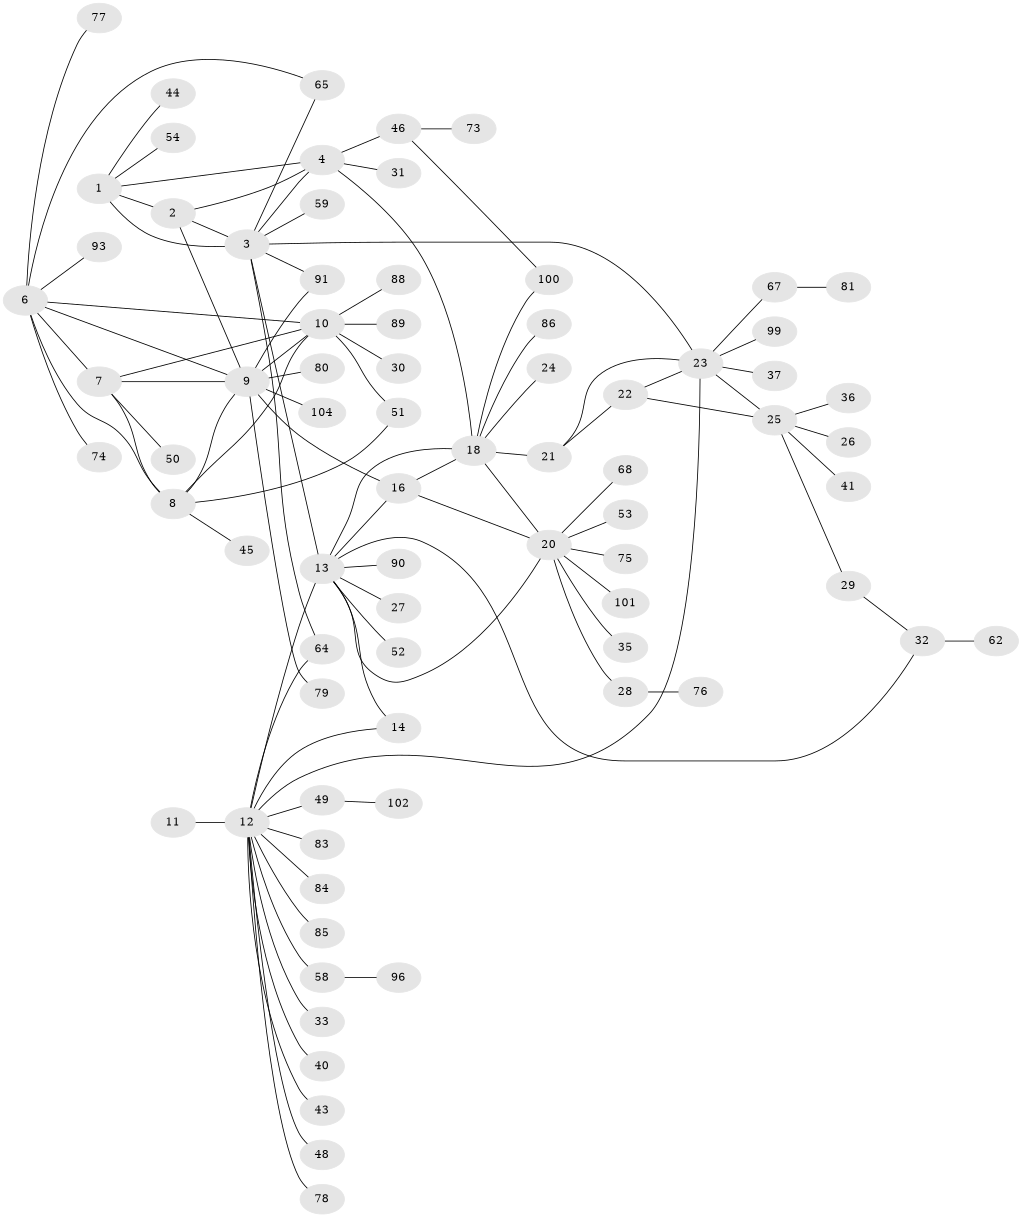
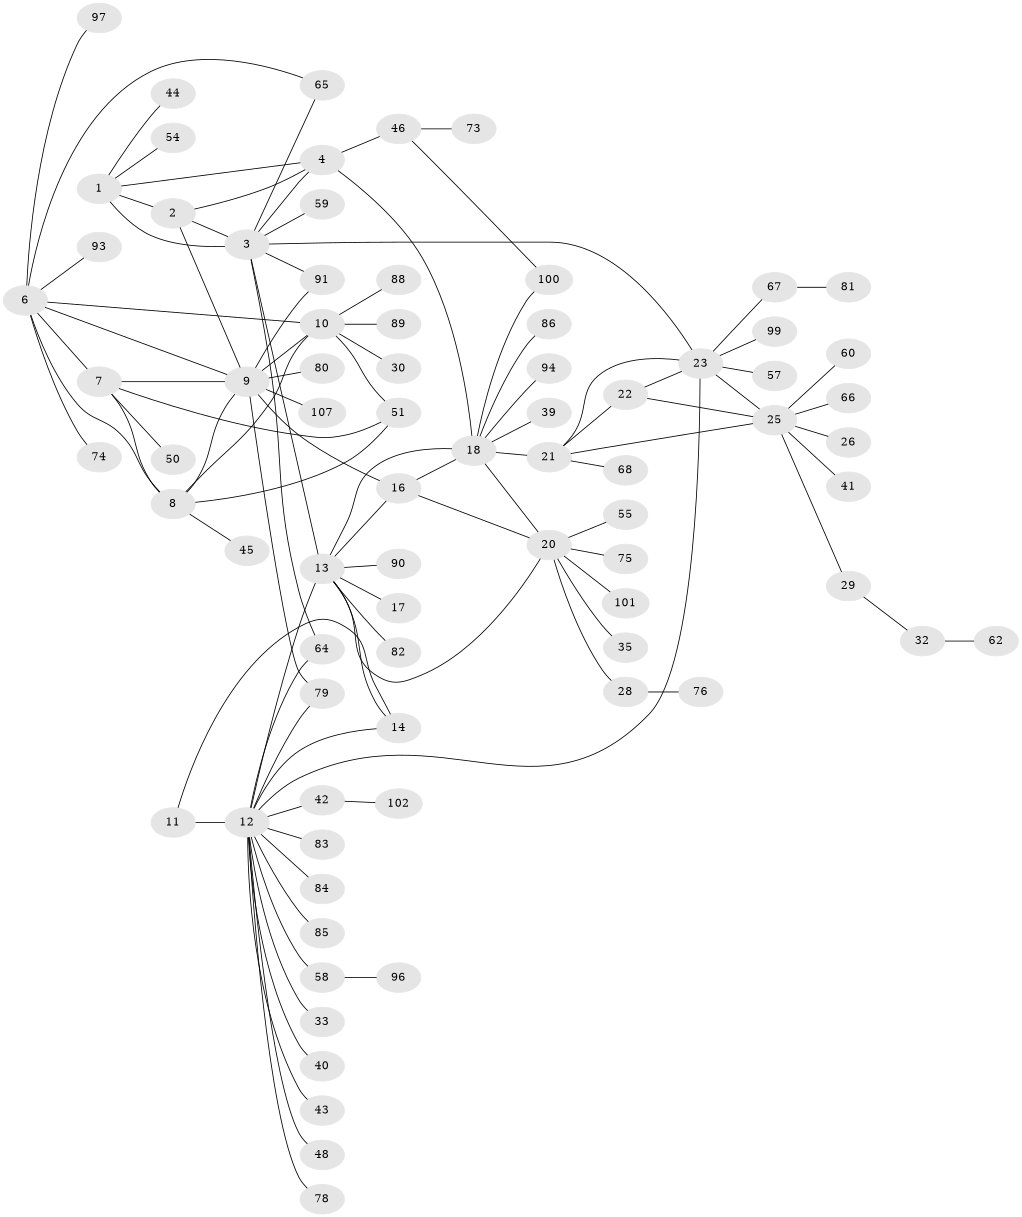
(99, 18) -> (99, 18)
(399, 173) -> none
(211, 353) -> (242, 425)
none -> (849, 354)
(549, 369) -> (549, 369)
(775, 376) -> (775, 376)
(849, 398) -> (849, 398)
(322, 413) -> (322, 413)
none -> (549, 413)
none -> (662, 438)
(587, 507) -> (587, 464)
(626, 515) -> (626, 515)
(399, 608) -> (399, 608)
none -> (270, 648)
(399, 653) -> (399, 653)
(573, 747) -> none
none -> (278, 755)
(322, 800) -> (322, 800)
